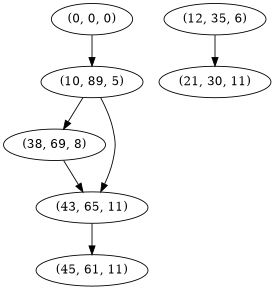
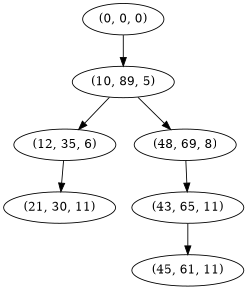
(115, 140) -> (97, 110)
(55, 145) -> (185, 145)
